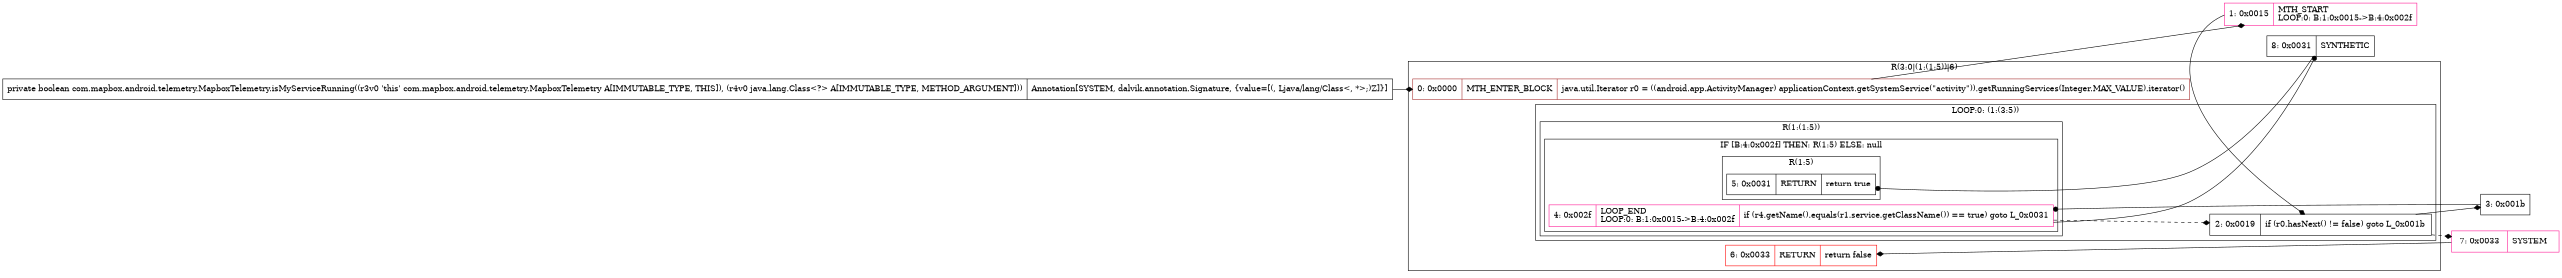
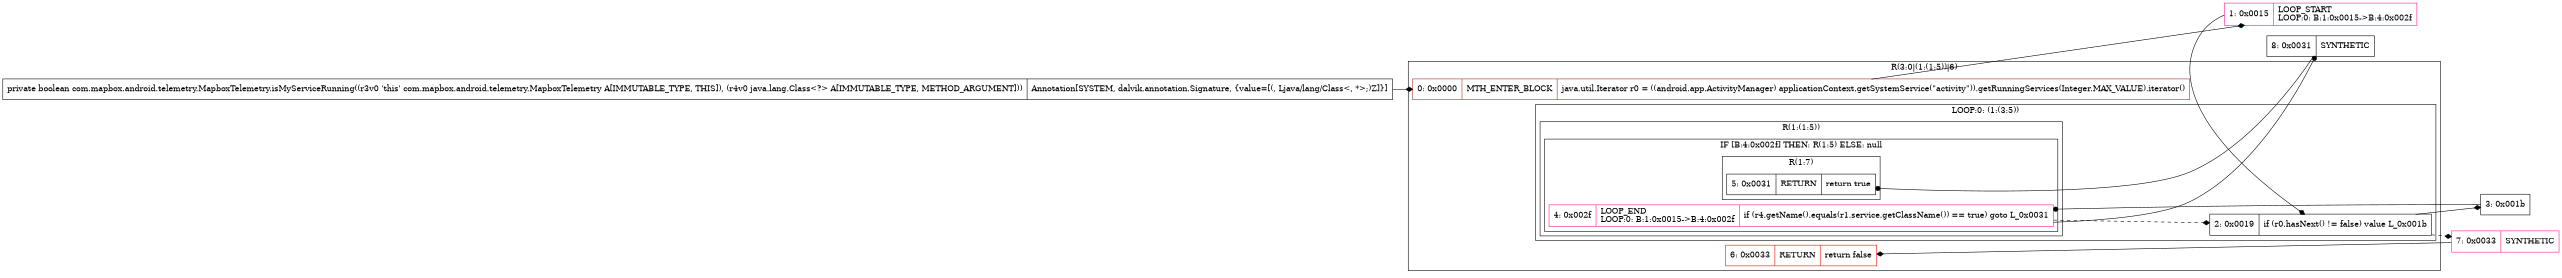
(2303, 10) -> (2305, 10)
(1801, 163) -> (1801, 163)
(2345, 224) -> (2345, 224)
(2530, 241) -> (2530, 241)
